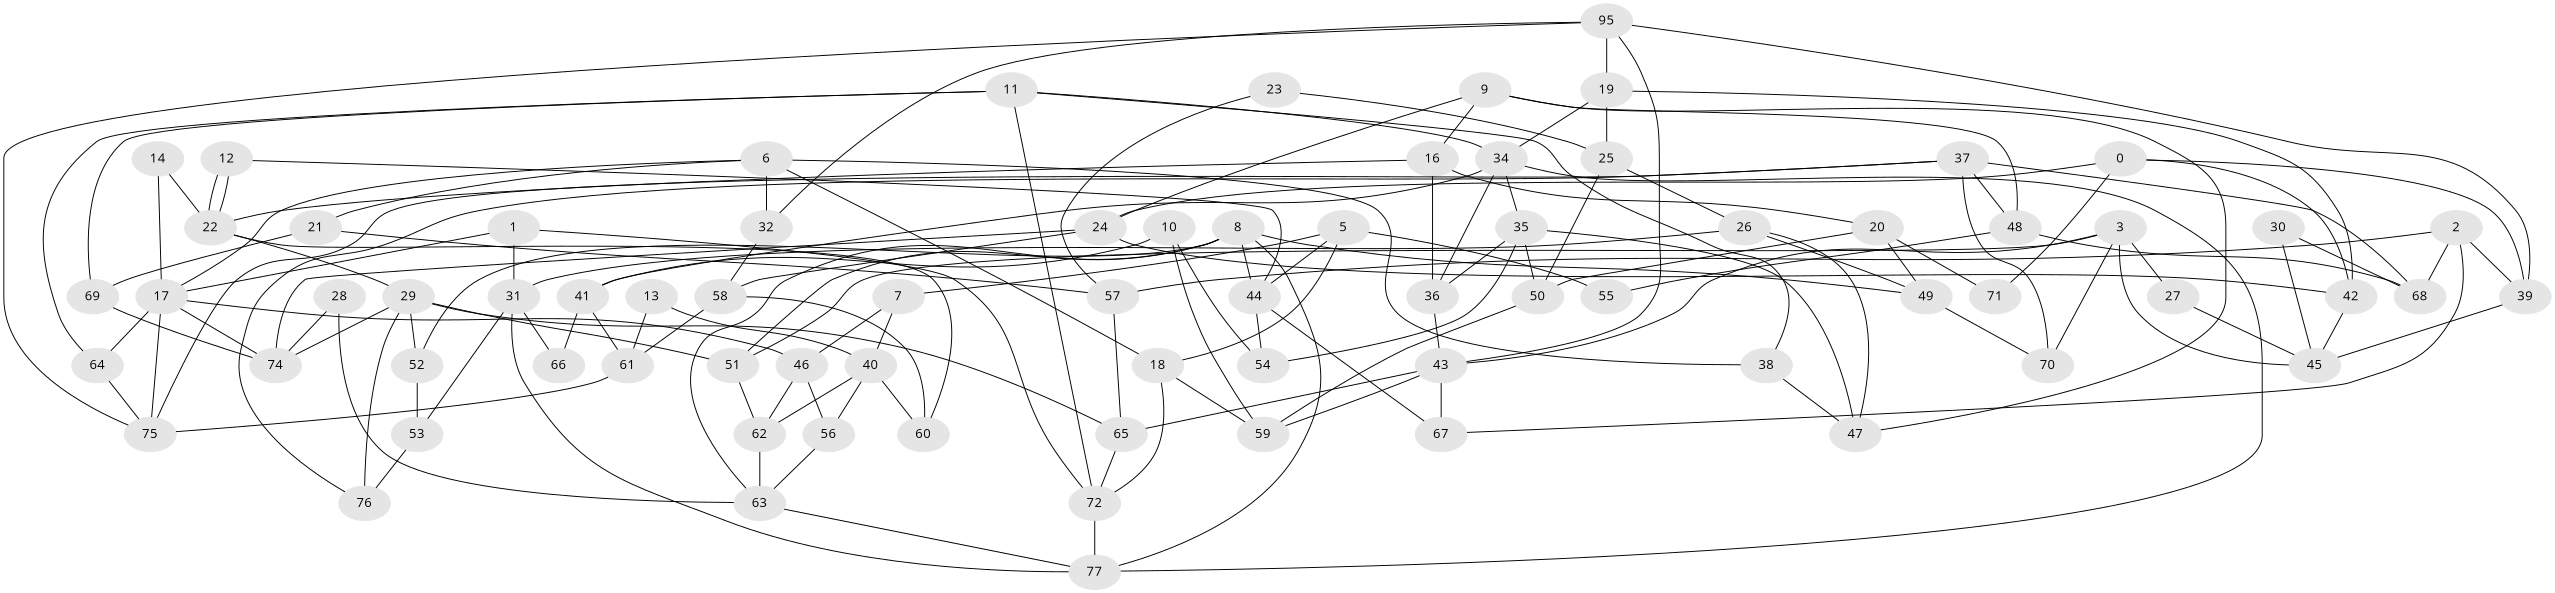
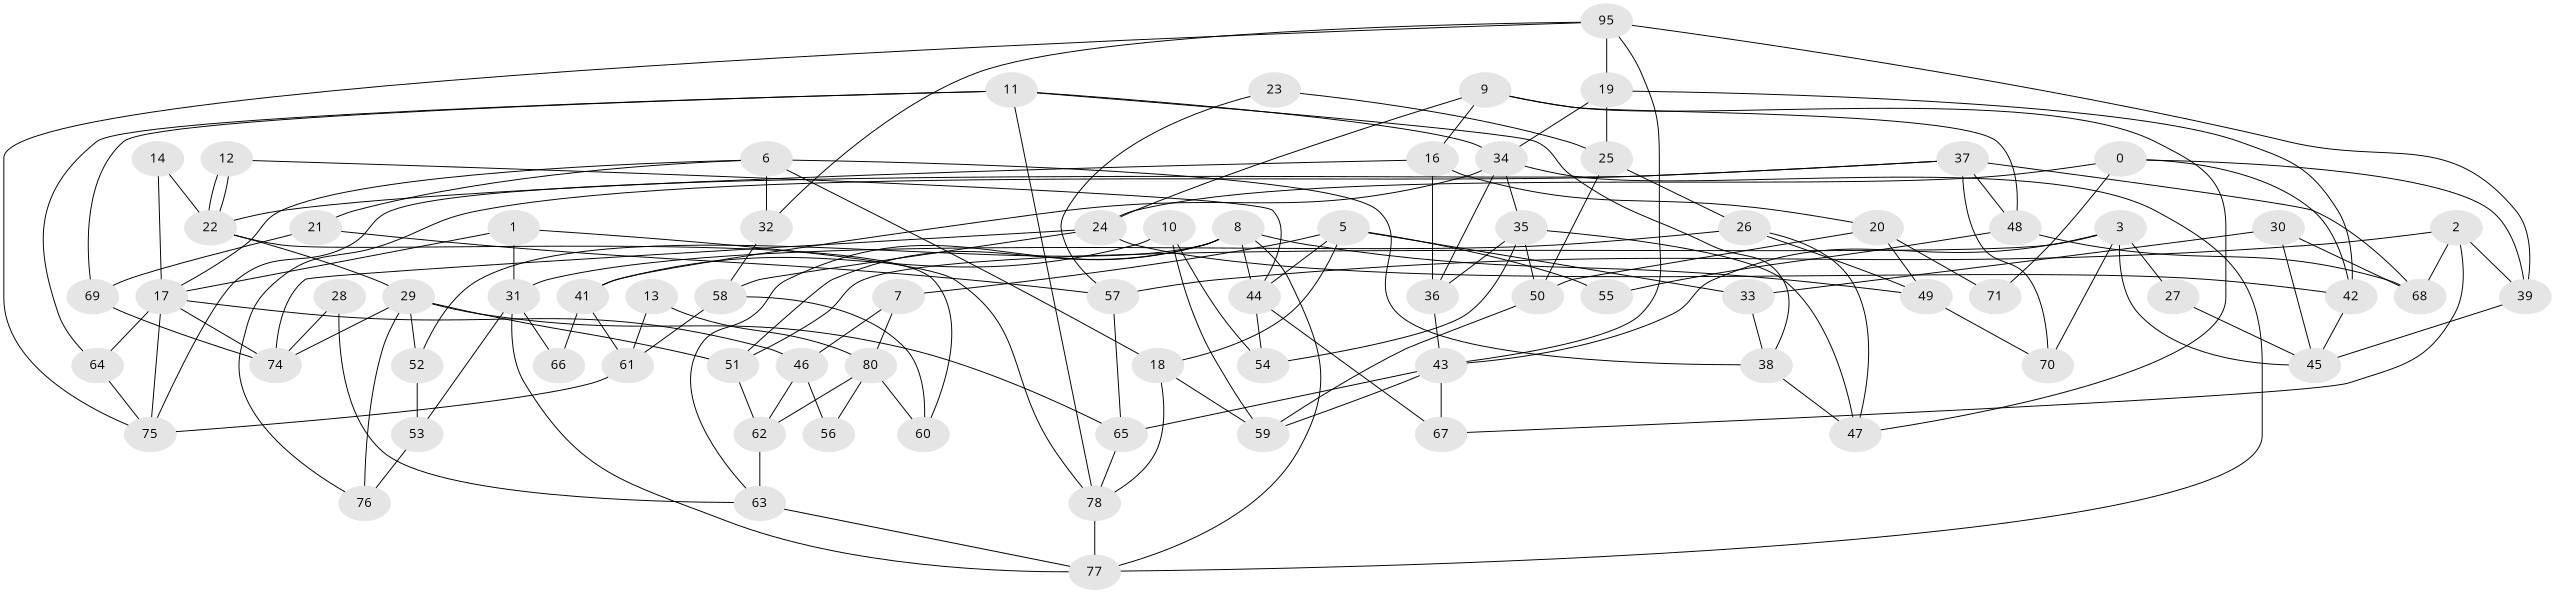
none -> (1748, 297)
(871, 366) -> (871, 366)
(794, 469) -> none
(1095, 503) -> (1095, 503)
